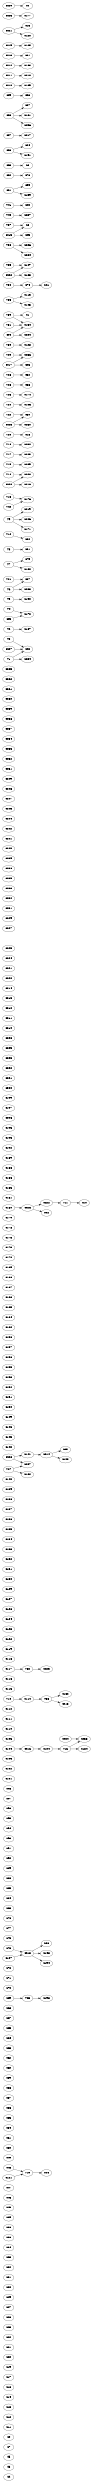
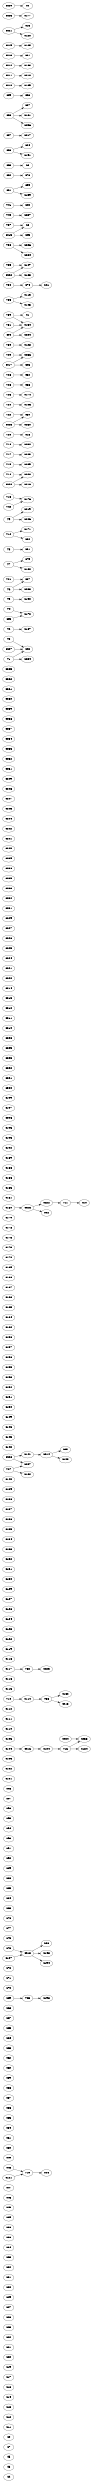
(17, 524) -> (17, 532)
none -> (9, 939)
